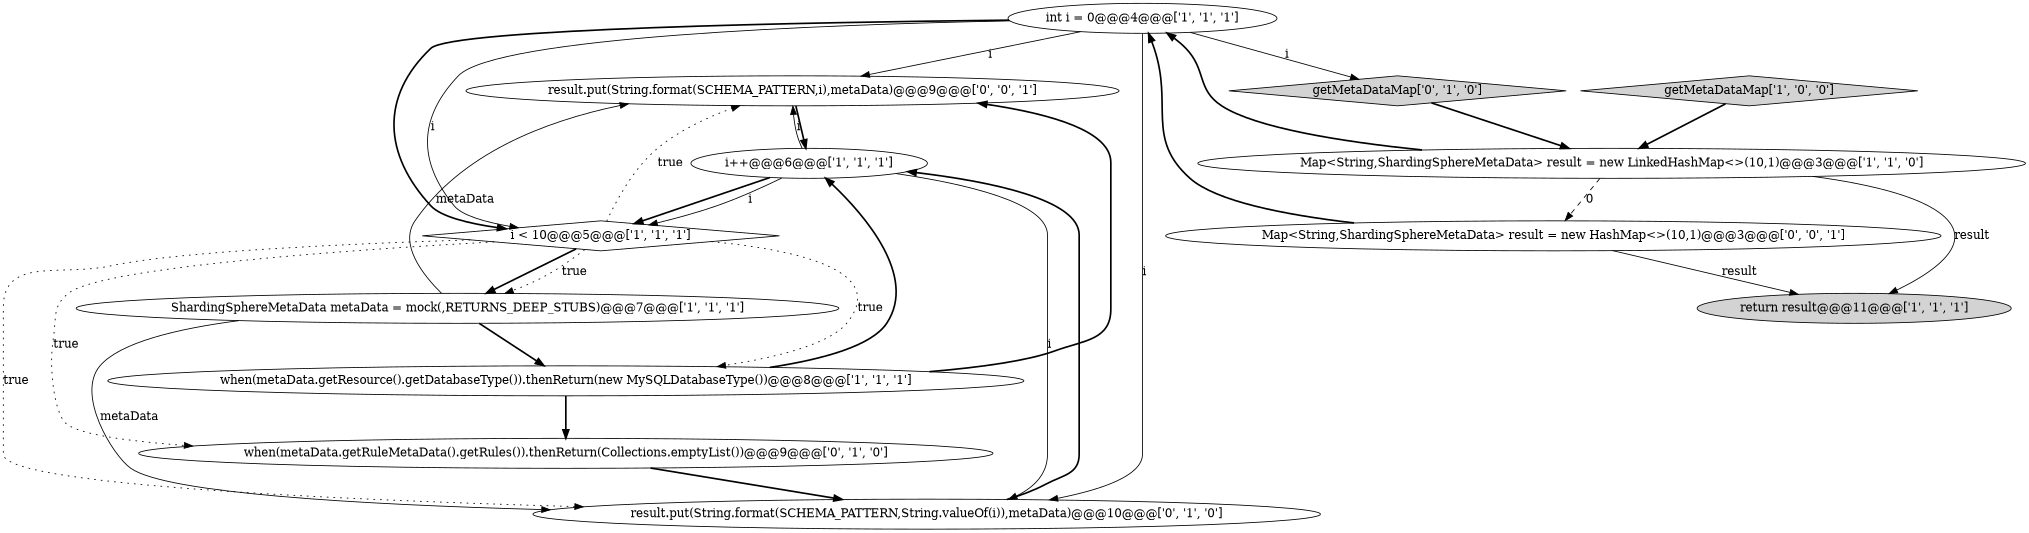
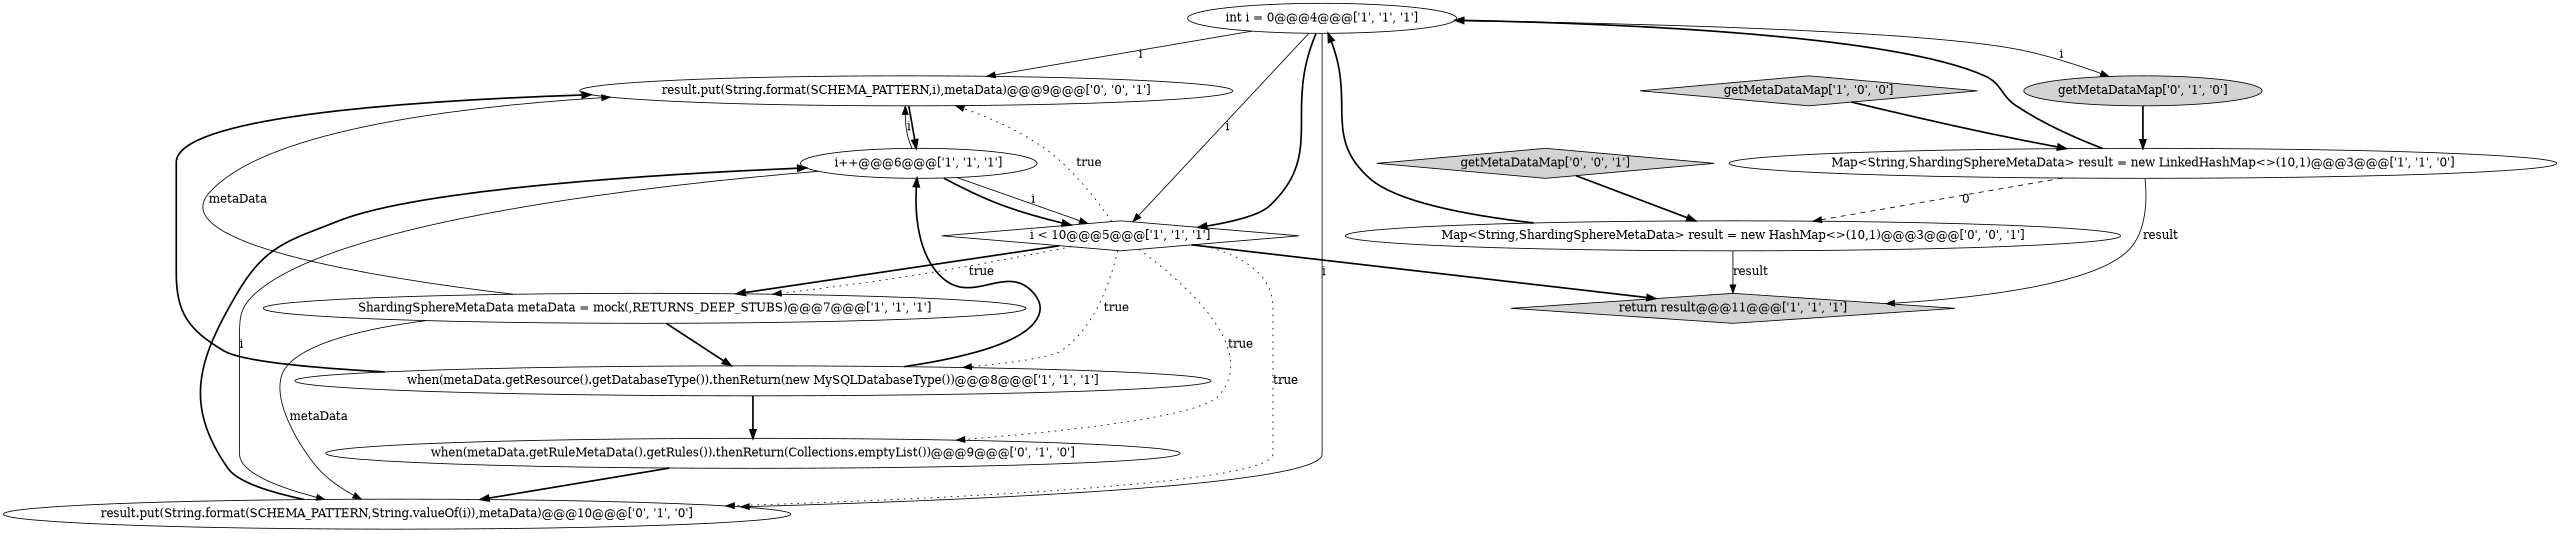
(1398, 91) -> (2143, 91)
none -> (1545, 163)
none -> (1419, 271)
(1854, 308) -> (1733, 308)
